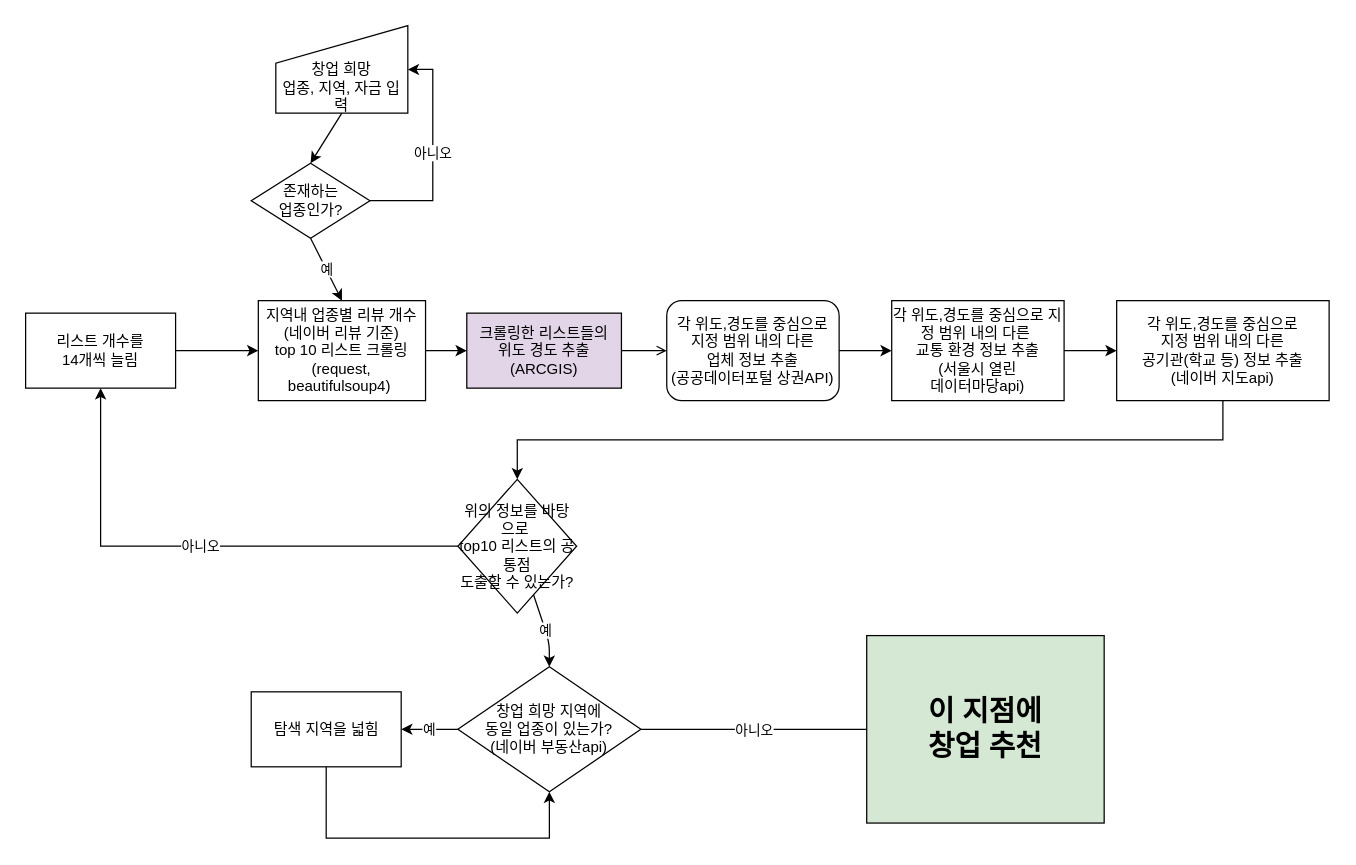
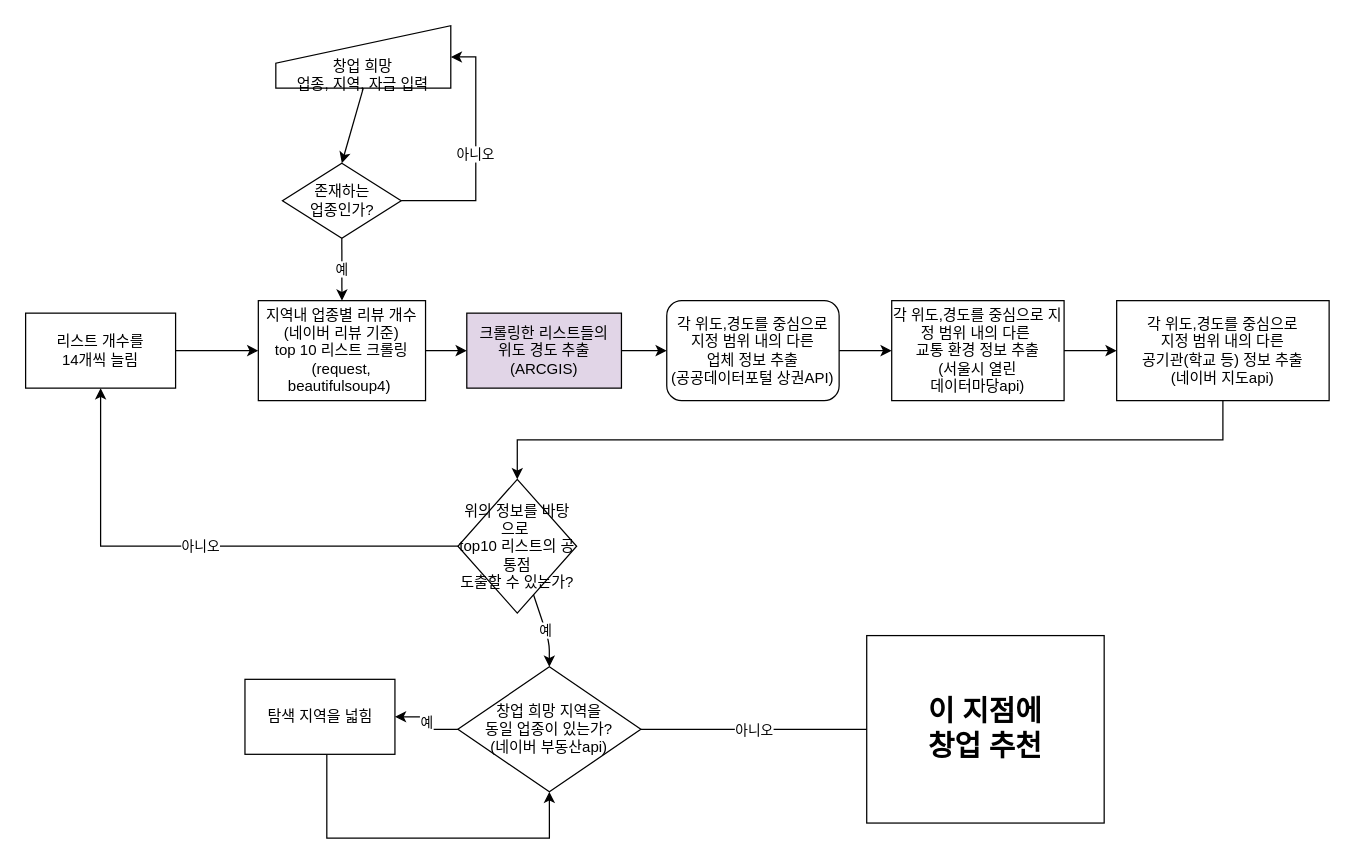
(342, 69) -> (363, 57)
(311, 201) -> (342, 201)
(659, 351) -> (657, 351)
(326, 729) -> (320, 717)
(549, 729) -> (549, 729)
(986, 729) -> (986, 729)
